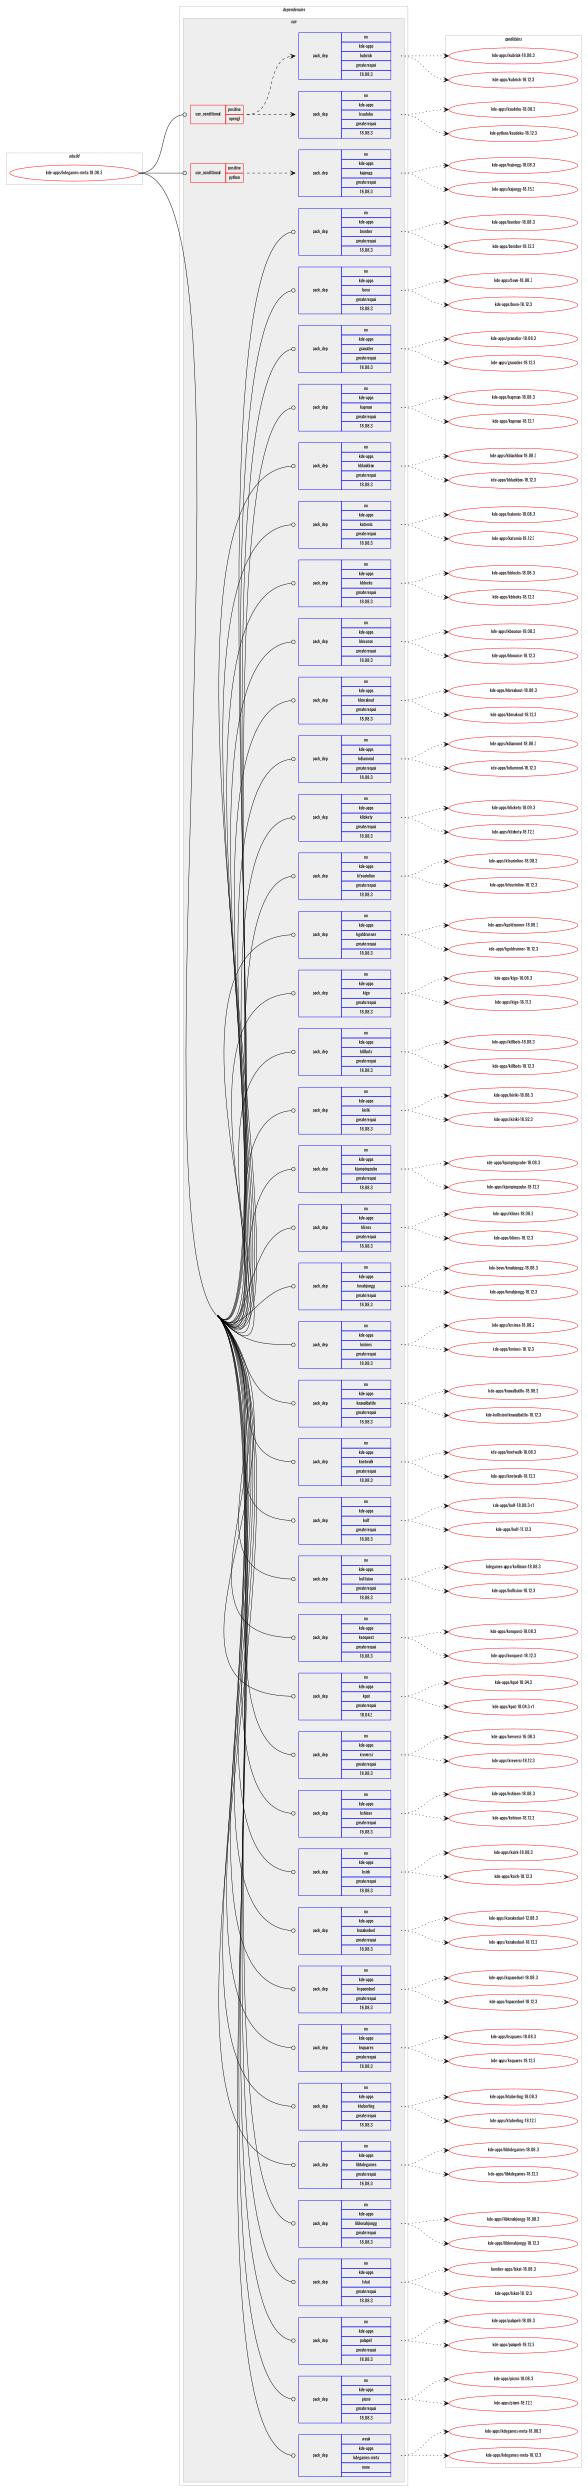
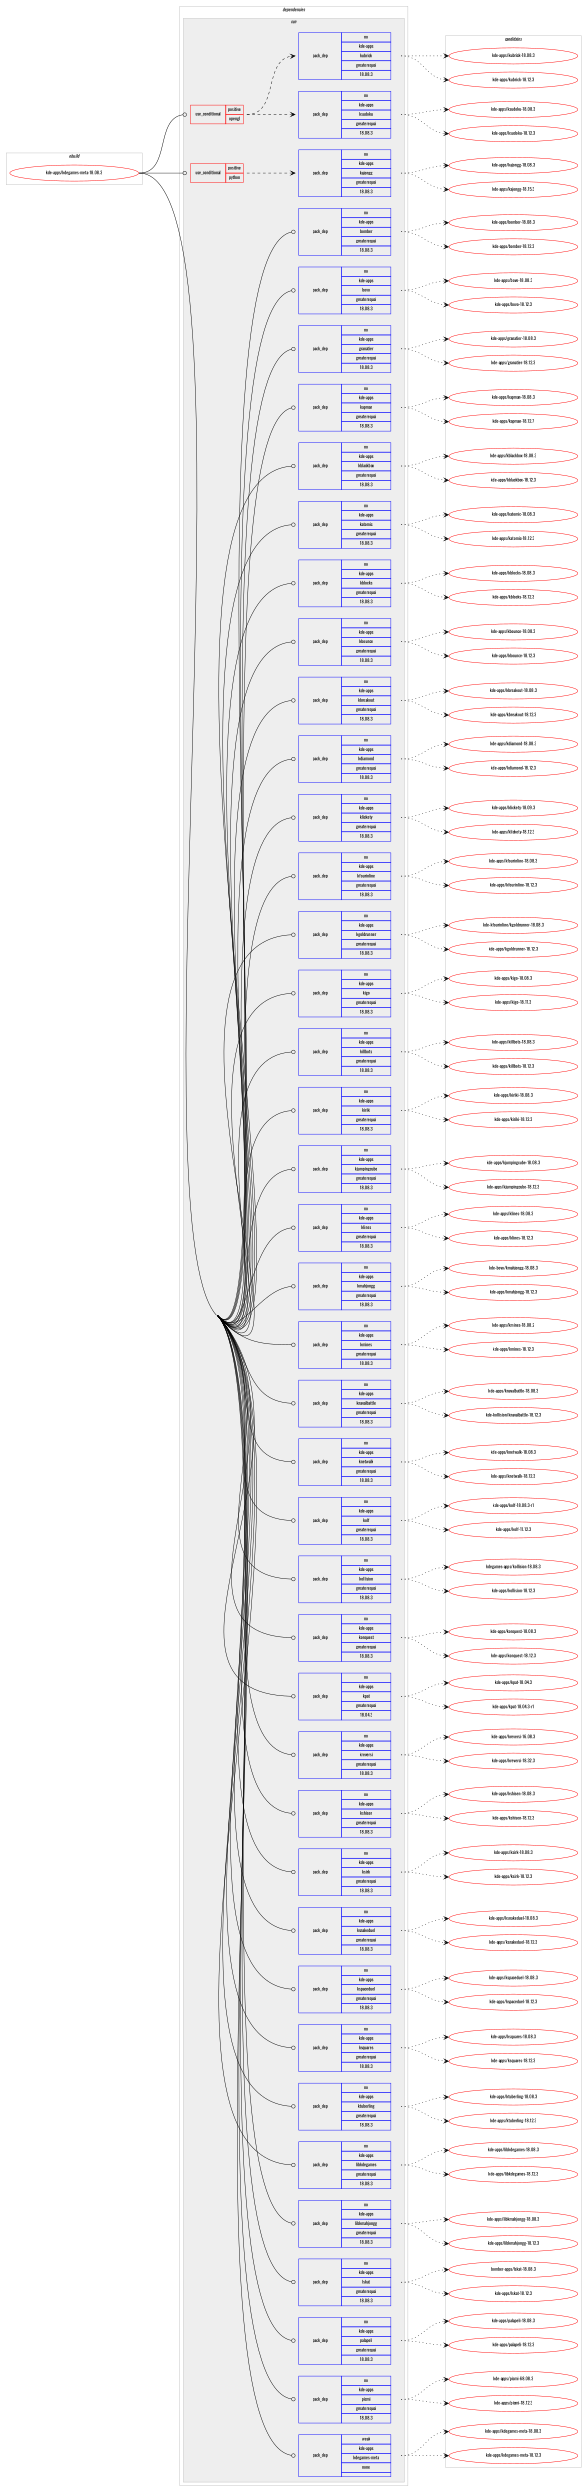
(513, 134) -> (513, 134)
(513, 925) -> (513, 925)
(513, 1120) -> (513, 1120)
(513, 1761) -> (513, 1761)
(513, 1919) -> (513, 1919)
(513, 2379) -> (513, 2379)
